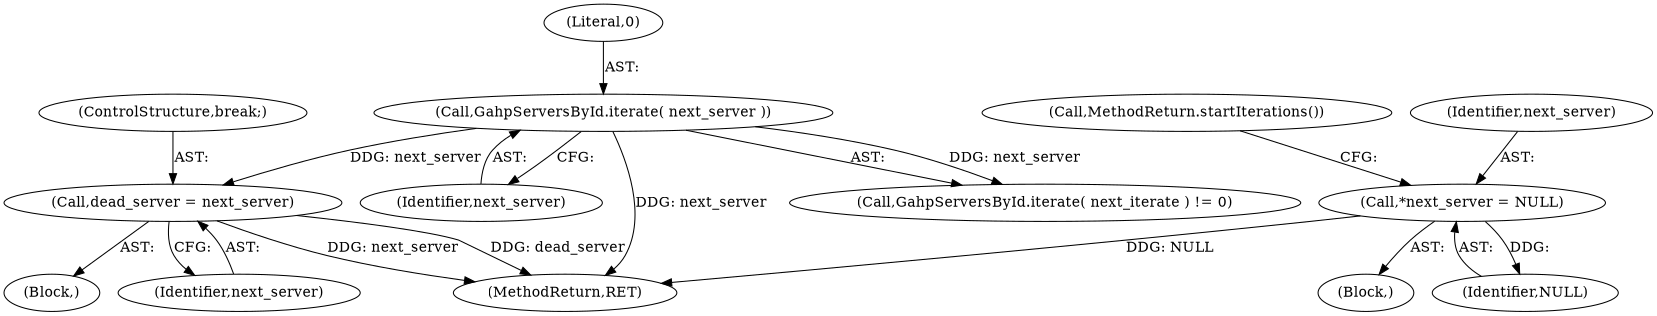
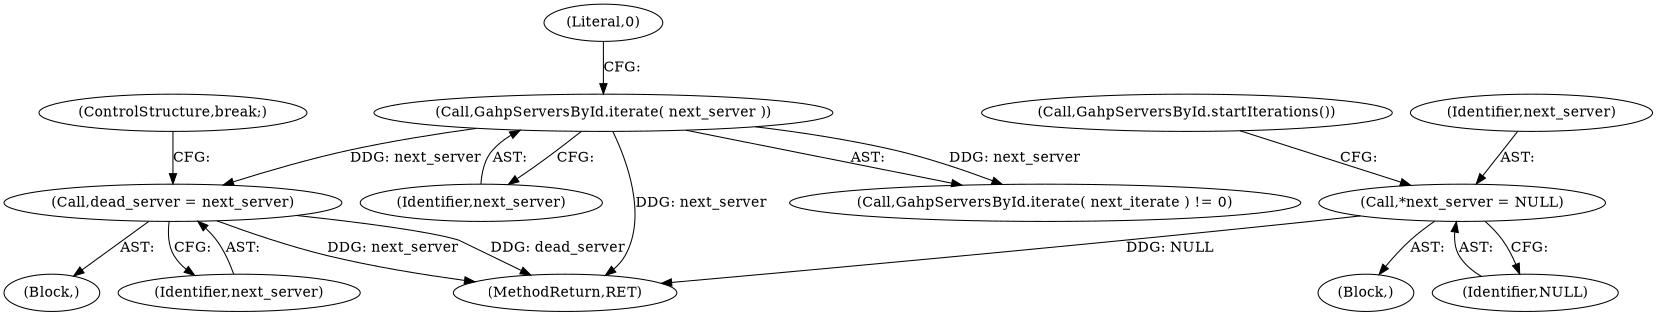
(625, 68) -> (625, 68)
(1187, 113) -> (1187, 113)
(194, 158) -> (194, 158)
(1532, 248) -> (1532, 248)
